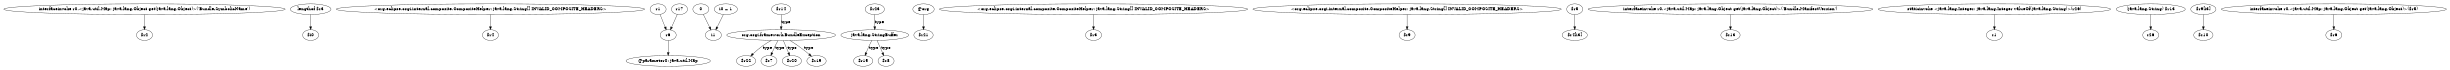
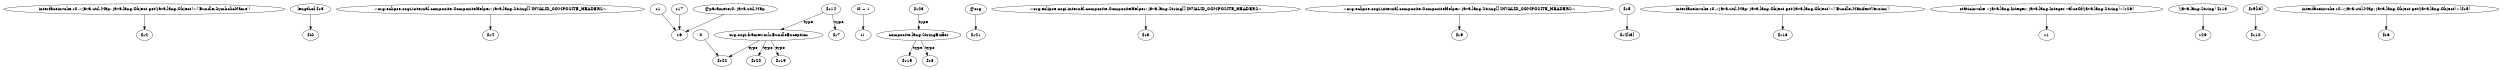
(706, 21) -> (711, 47)
(875, 35) -> (919, 35)
(668, 47) -> (706, 22)
(775, 47) -> (833, 21)
